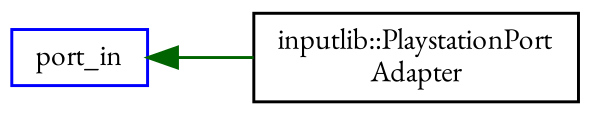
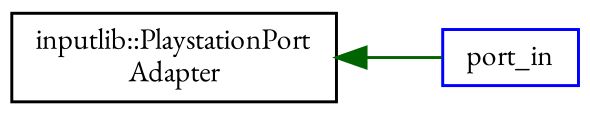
(216, 58) -> (404, 58)
